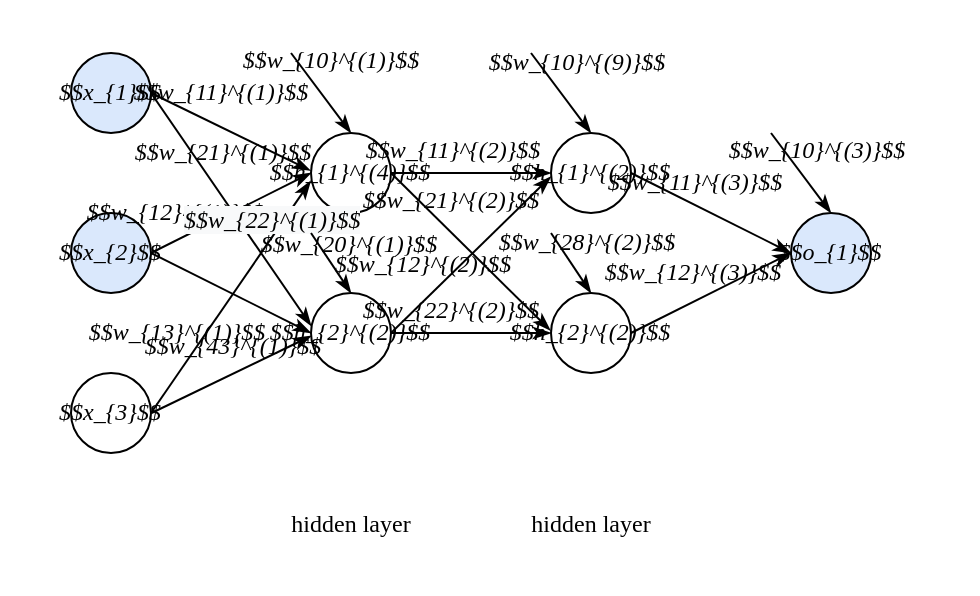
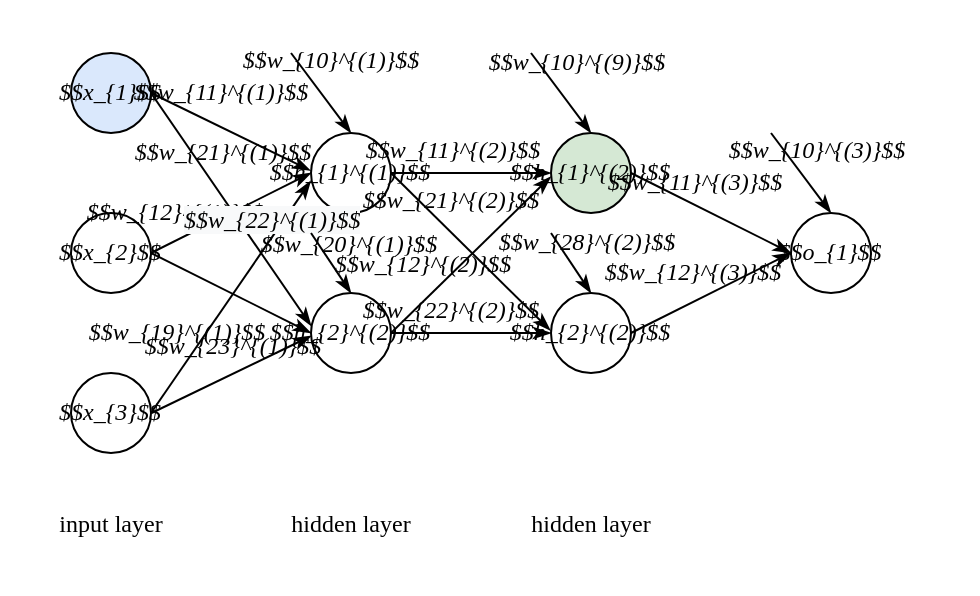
(351, 173) -> (351, 173)
(591, 173) -> (591, 173)
(111, 253) -> (111, 253)
(831, 253) -> (831, 253)
(178, 333) -> (178, 333)
(234, 347) -> (234, 347)
none -> (111, 523)
